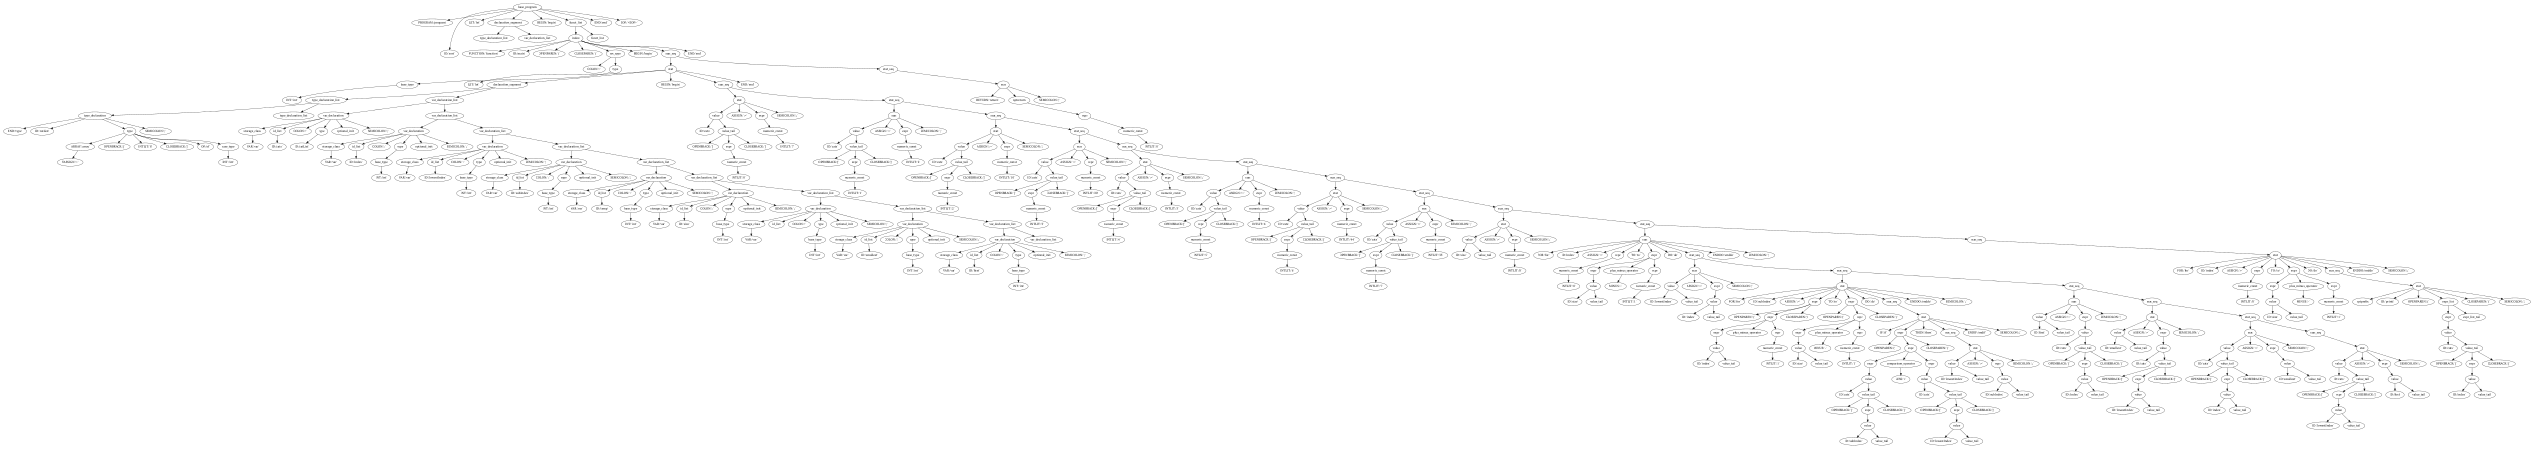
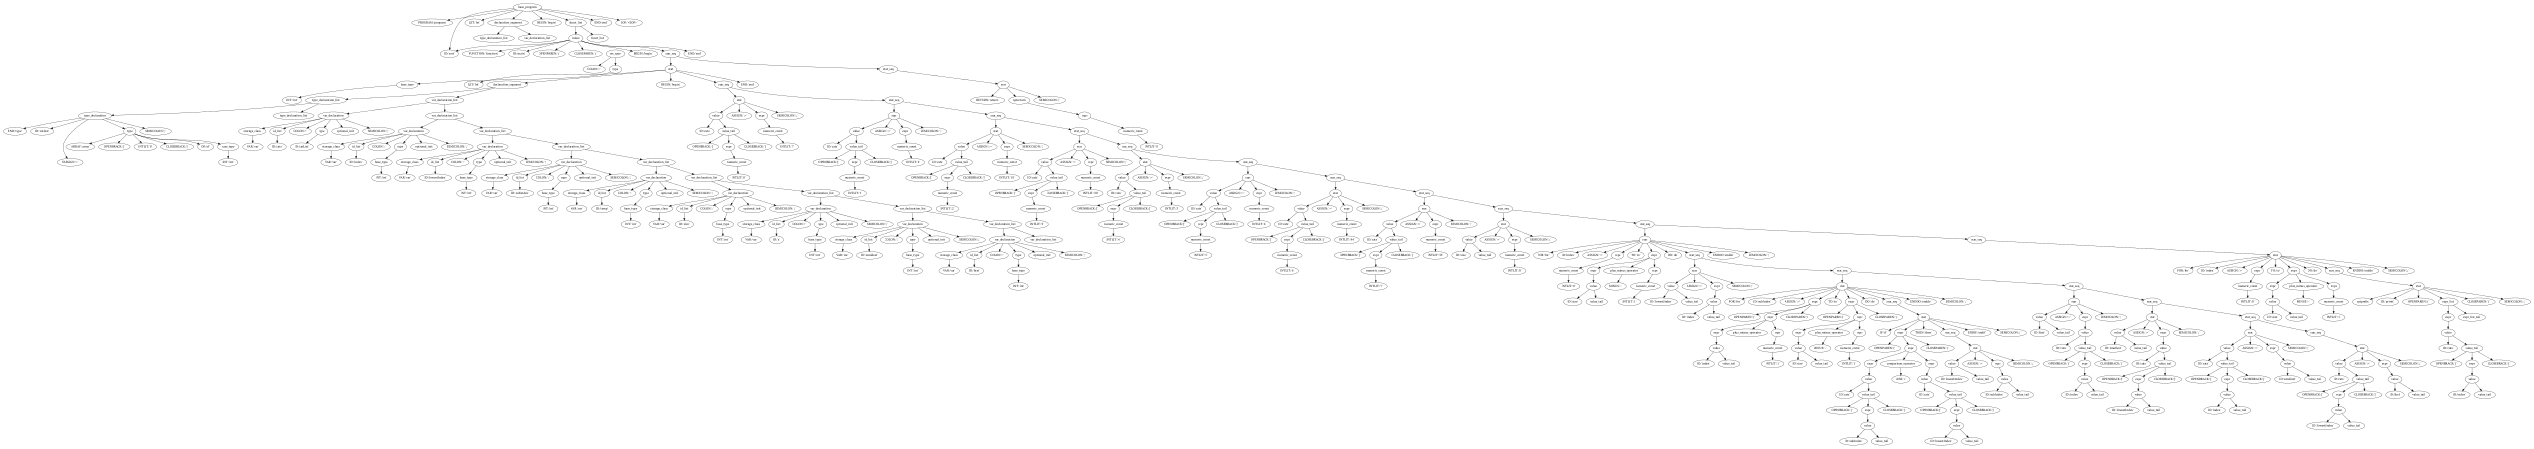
(596, 46) -> (514, 45)
(76, 154) -> (69, 135)
none -> (776, 240)
